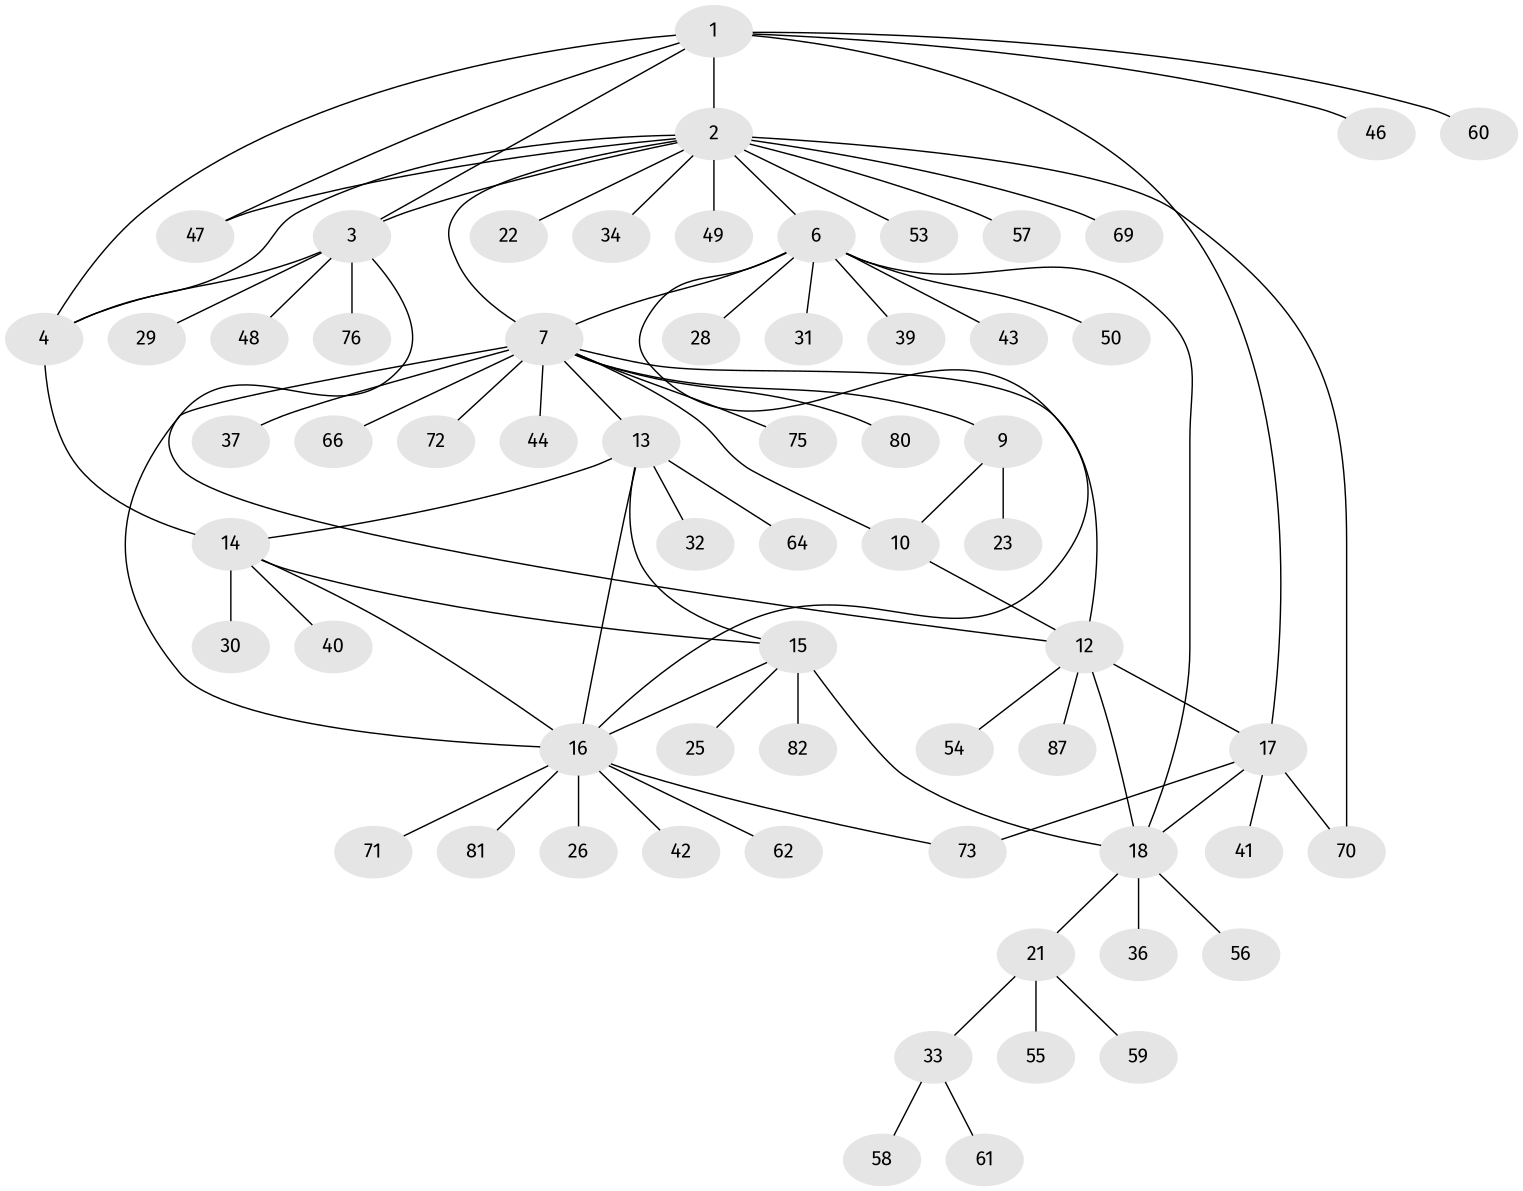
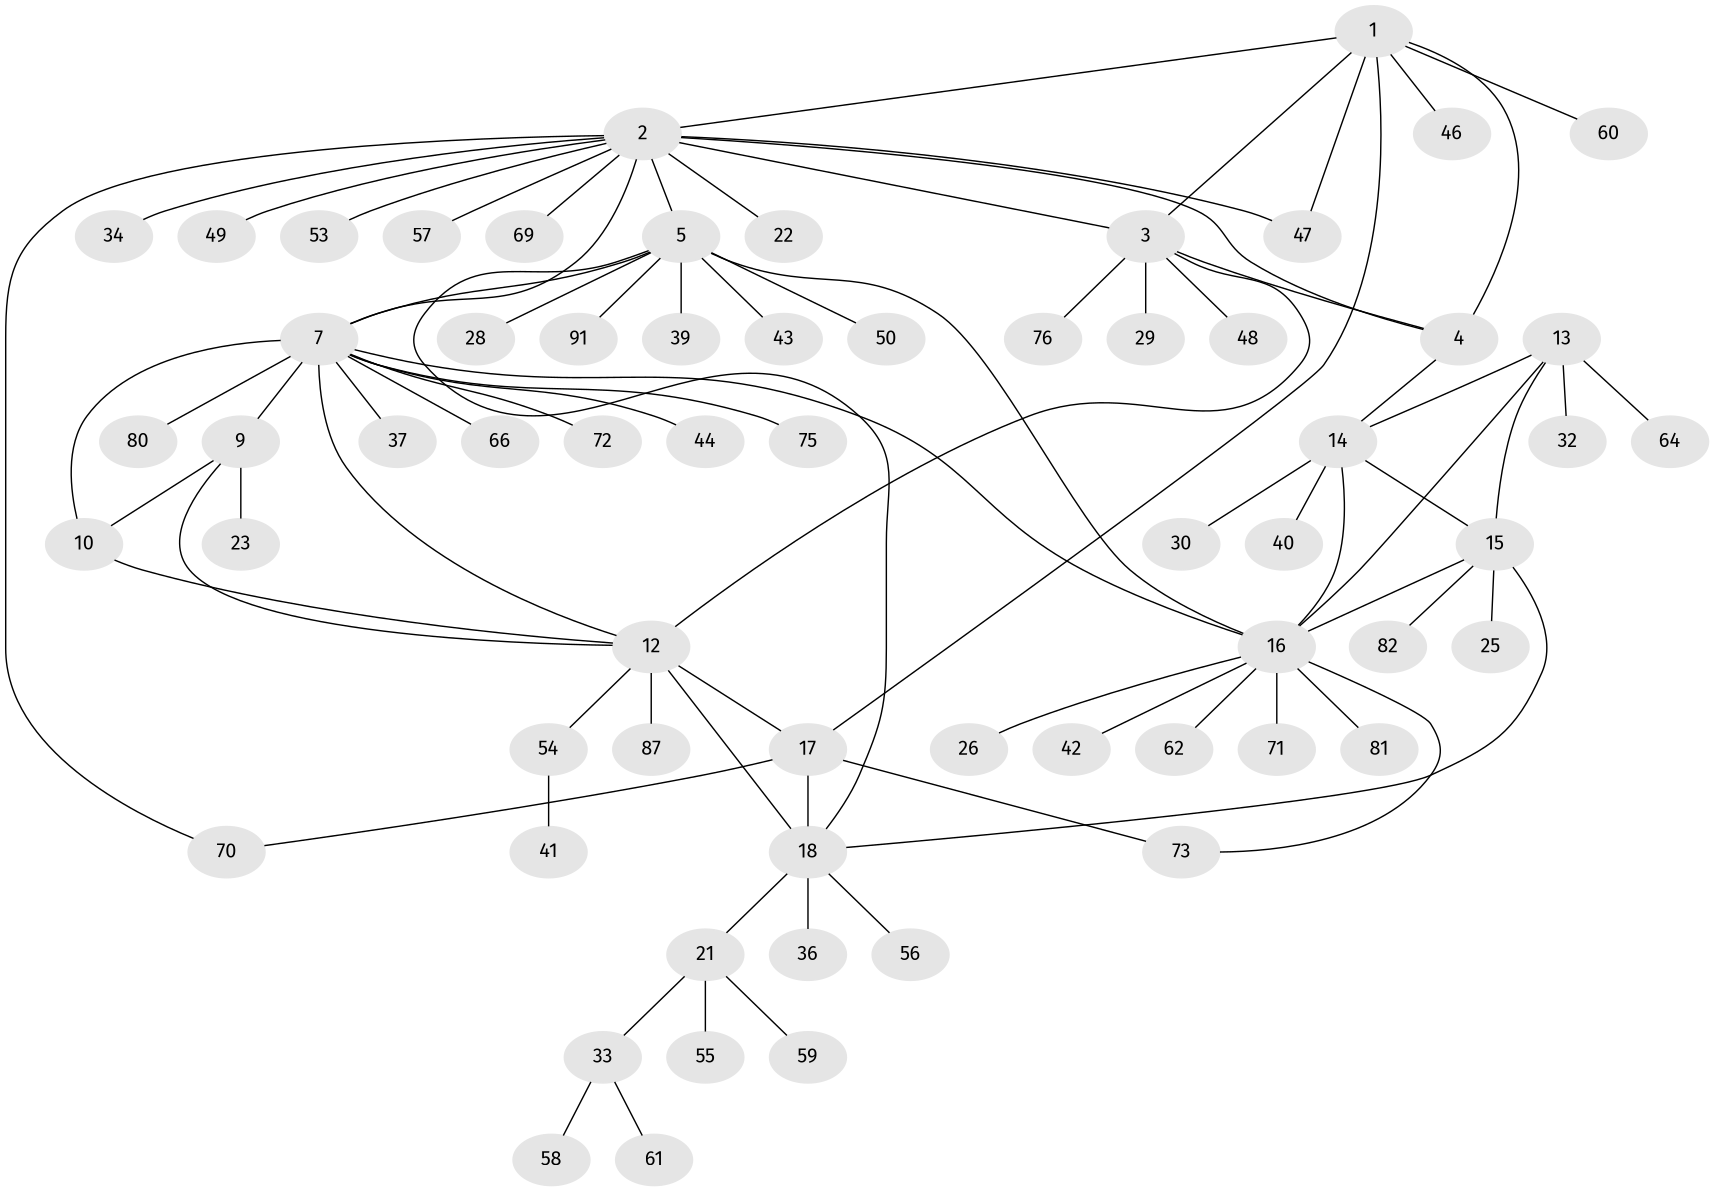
(817, 237) -> (681, 237)
(804, 339) -> (579, 339)
(593, 390) -> none
none -> (336, 624)
(1256, 801) -> (549, 793)
